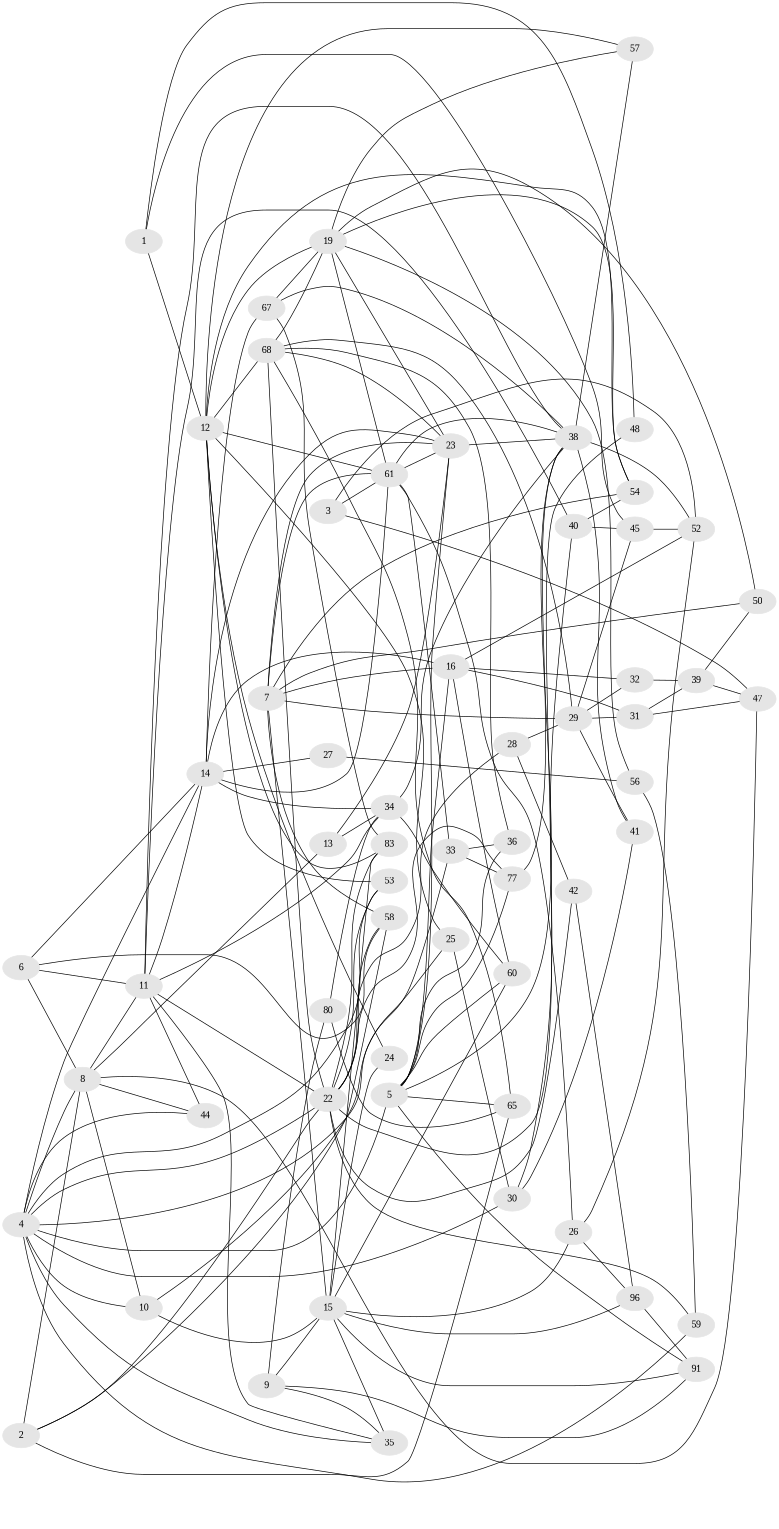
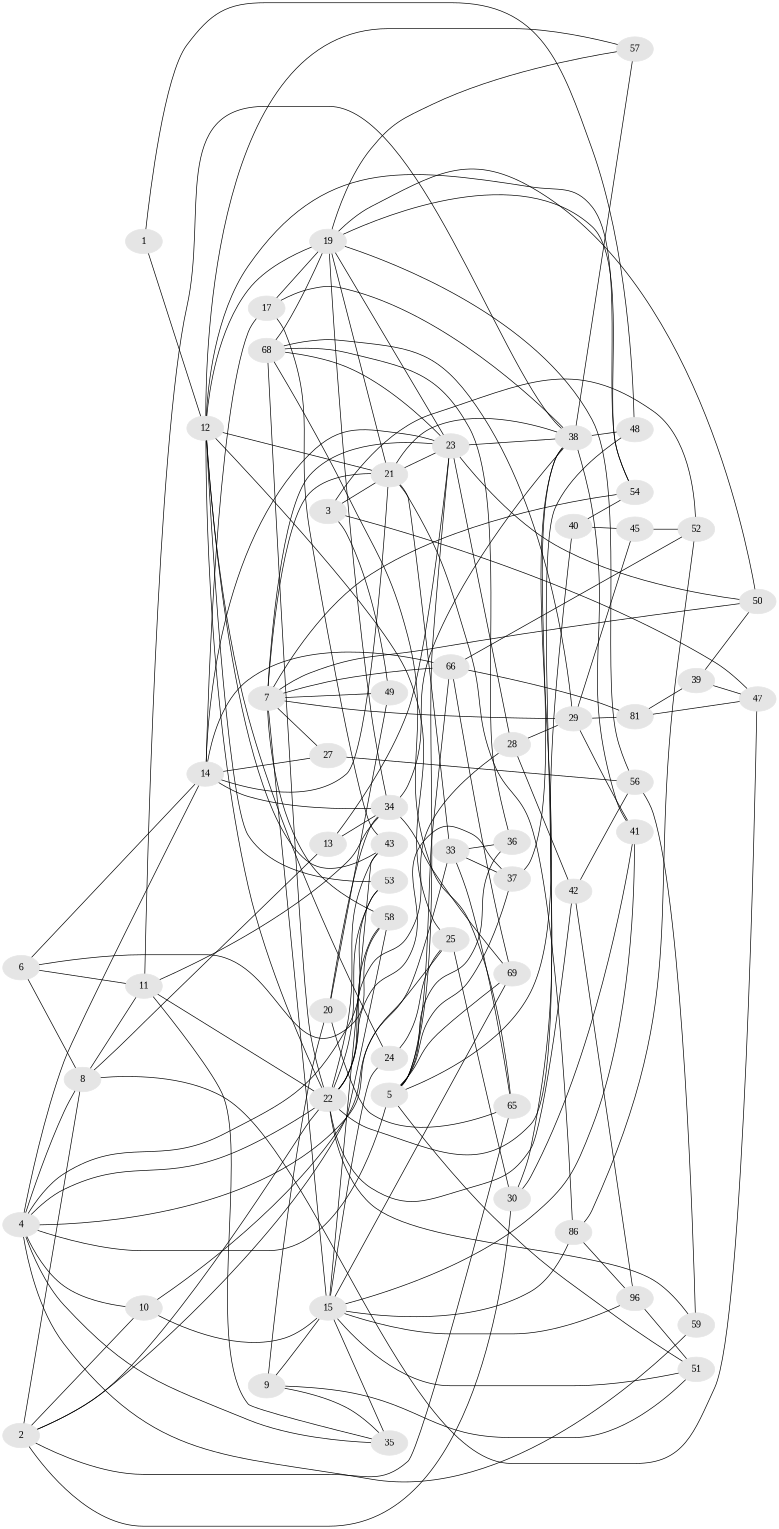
(453, 118) -> none
(267, 308) -> (267, 308)
(194, 344) -> none
(240, 384) -> (225, 755)
(648, 470) -> (604, 434)
(389, 475) -> (389, 475)
none -> (350, 525)
none -> (583, 559)
none -> (481, 595)
(451, 667) -> (451, 667)
(635, 680) -> none
none -> (389, 693)
(635, 717) -> (635, 717)
none -> (297, 727)
none -> (604, 837)
(389, 844) -> (389, 844)
(512, 879) -> (512, 879)
(179, 881) -> none
(512, 974) -> (512, 974)
none -> (418, 1010)
(328, 1011) -> (328, 1011)
(451, 1101) -> (475, 919)
(205, 1116) -> none
none -> (587, 1141)
(113, 1194) -> (82, 1372)
(574, 1232) -> (574, 1232)
(267, 1277) -> (361, 1519)
(696, 1369) -> (696, 1369)
